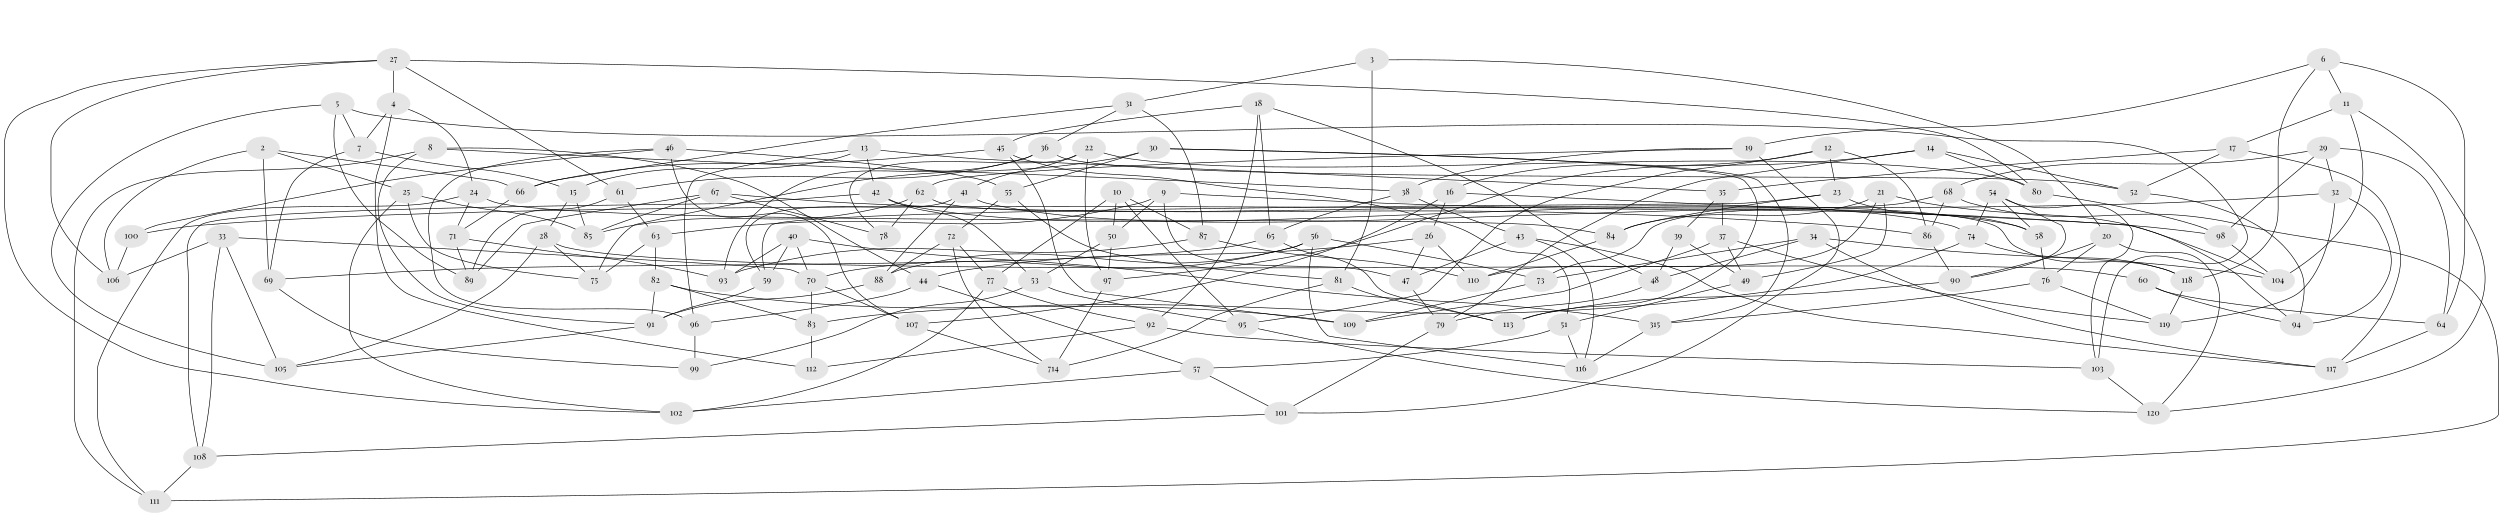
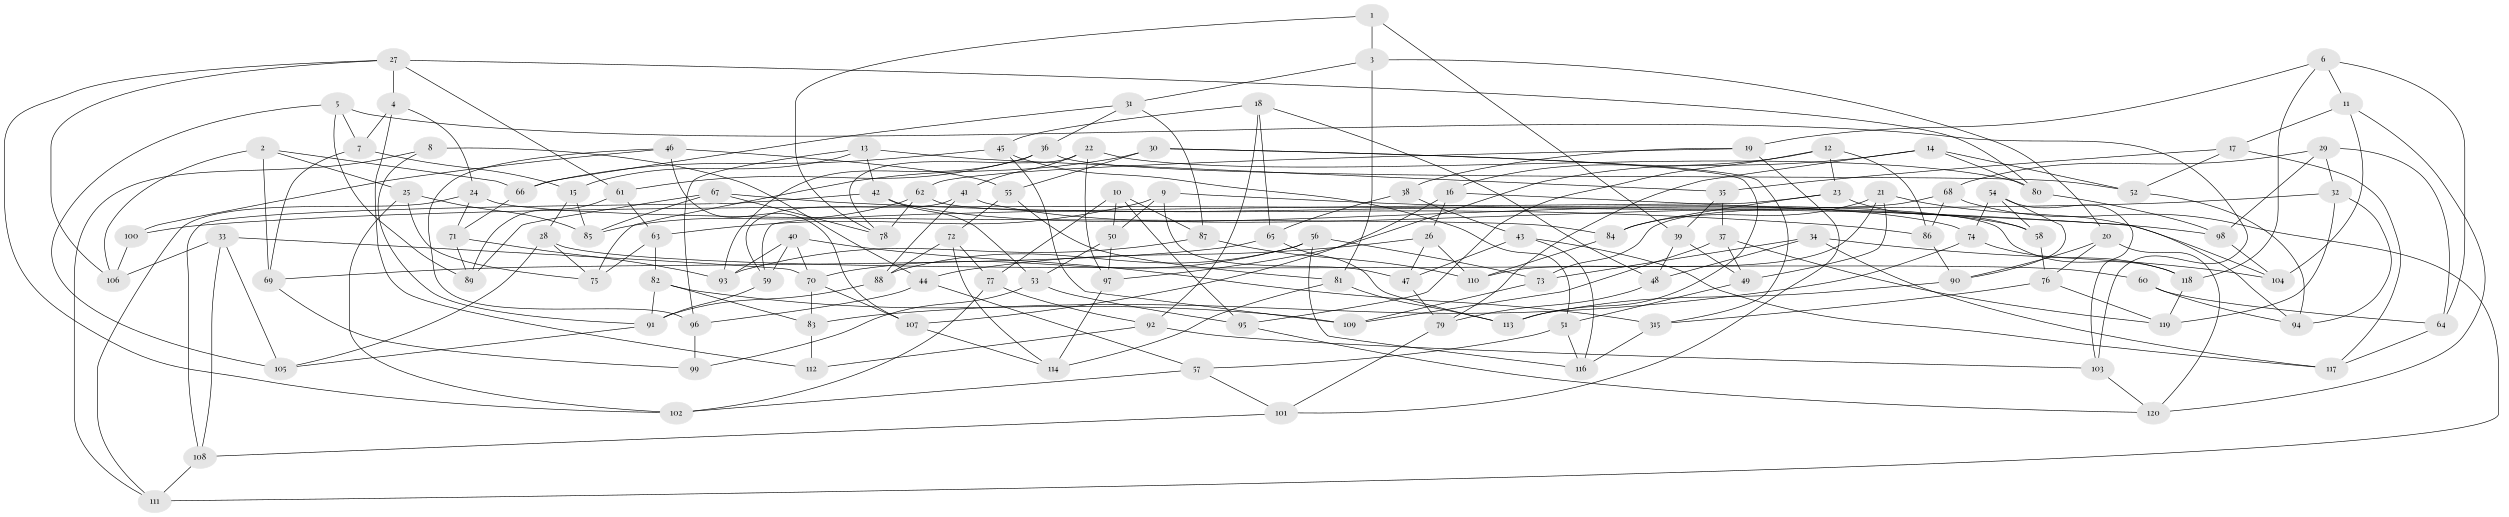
none -> (1372, 15)
(847, 167) -> none
(1053, 369) -> (1053, 369)
